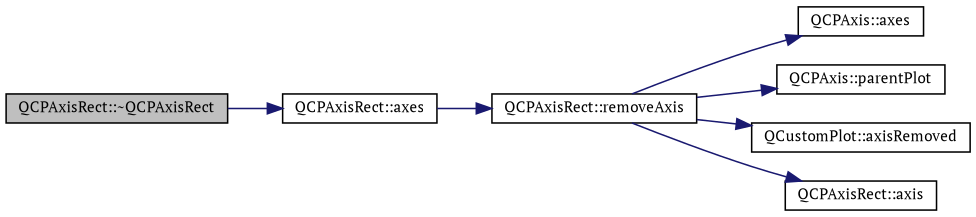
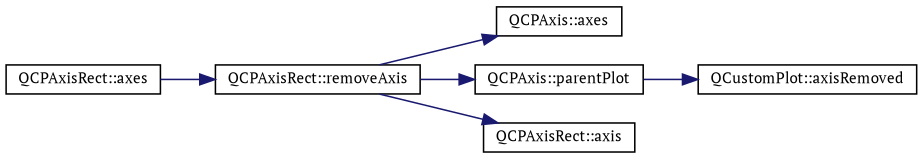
(117, 108) -> none
(717, 122) -> (663, 79)
